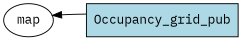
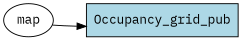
(74, 14) -> (65, 26)
